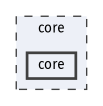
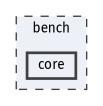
(51, 29) -> (51, 29)
